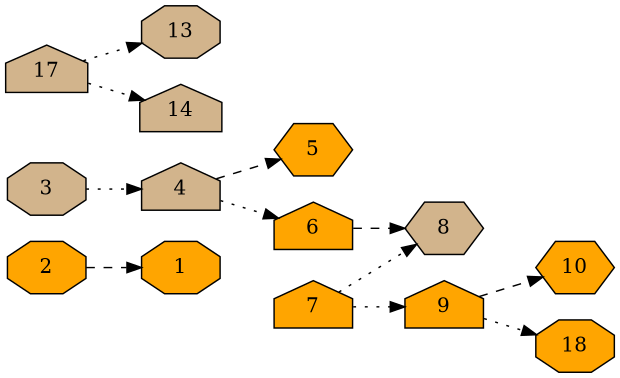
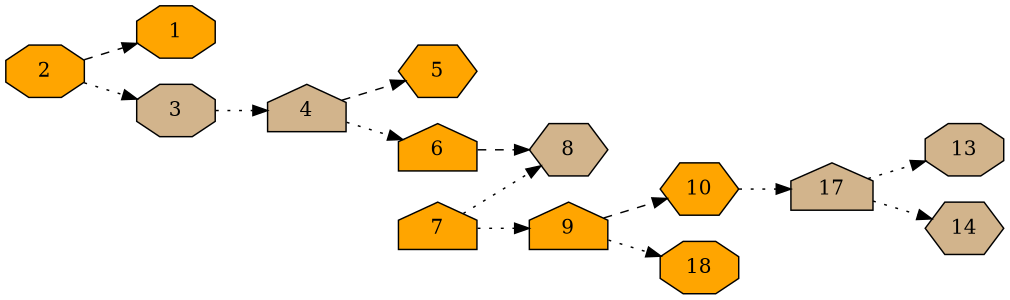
none -> (104, 89)
(181, 111) -> (964, 228)
none -> (758, 189)
